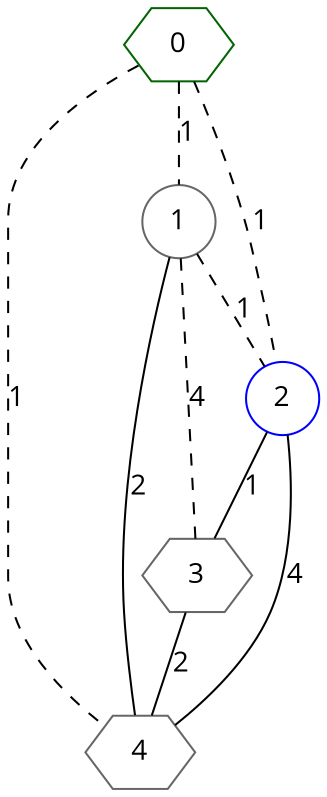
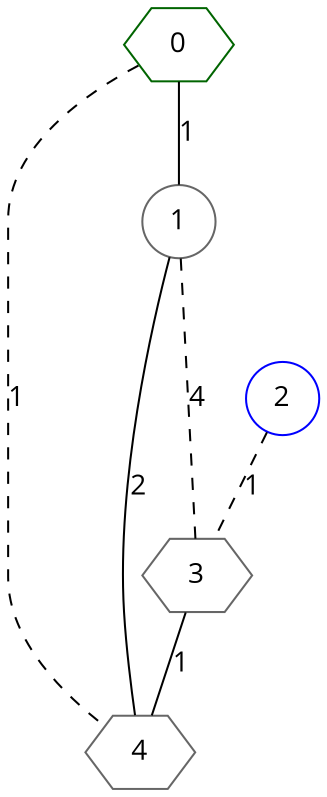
(179, 133) -> (179, 133)
(244, 219) -> none
(231, 310) -> none
(241, 485) -> (241, 485)
(276, 598) -> none
(182, 664) -> (182, 664)
